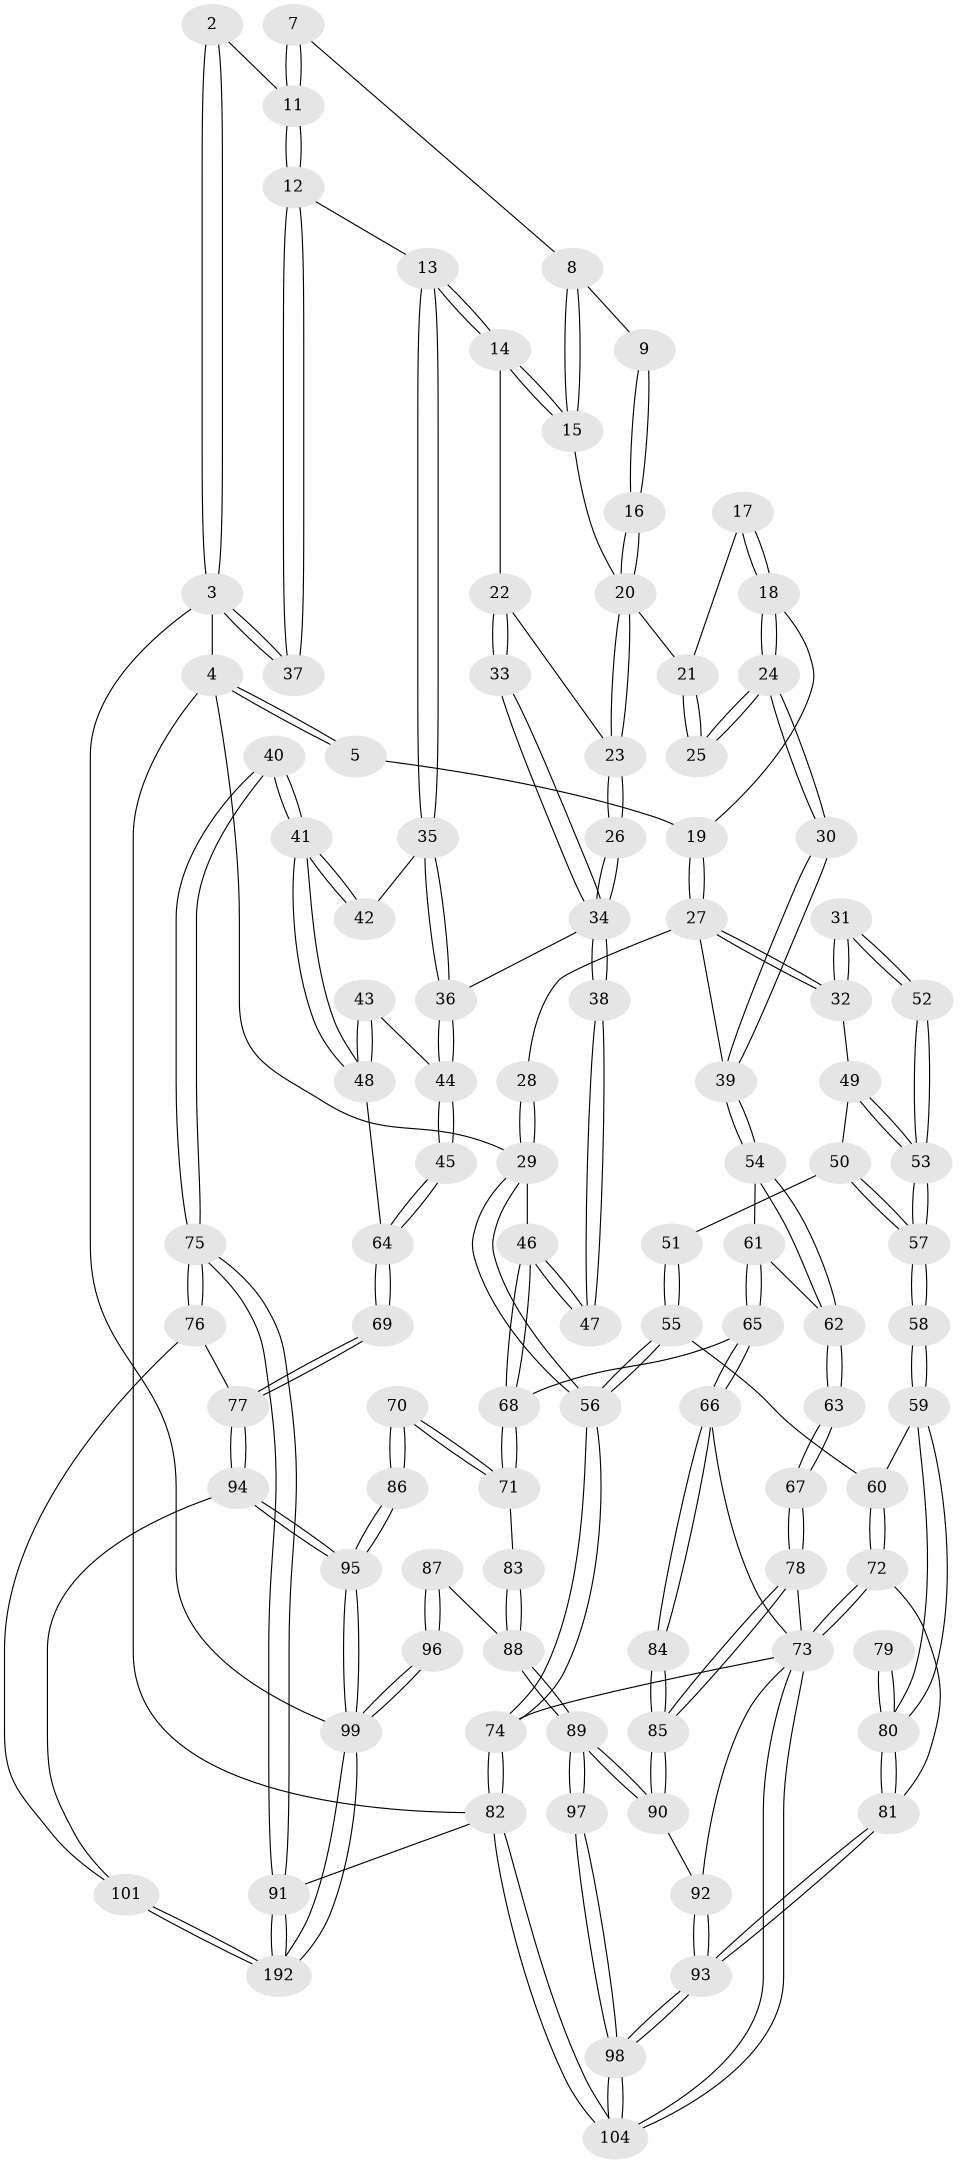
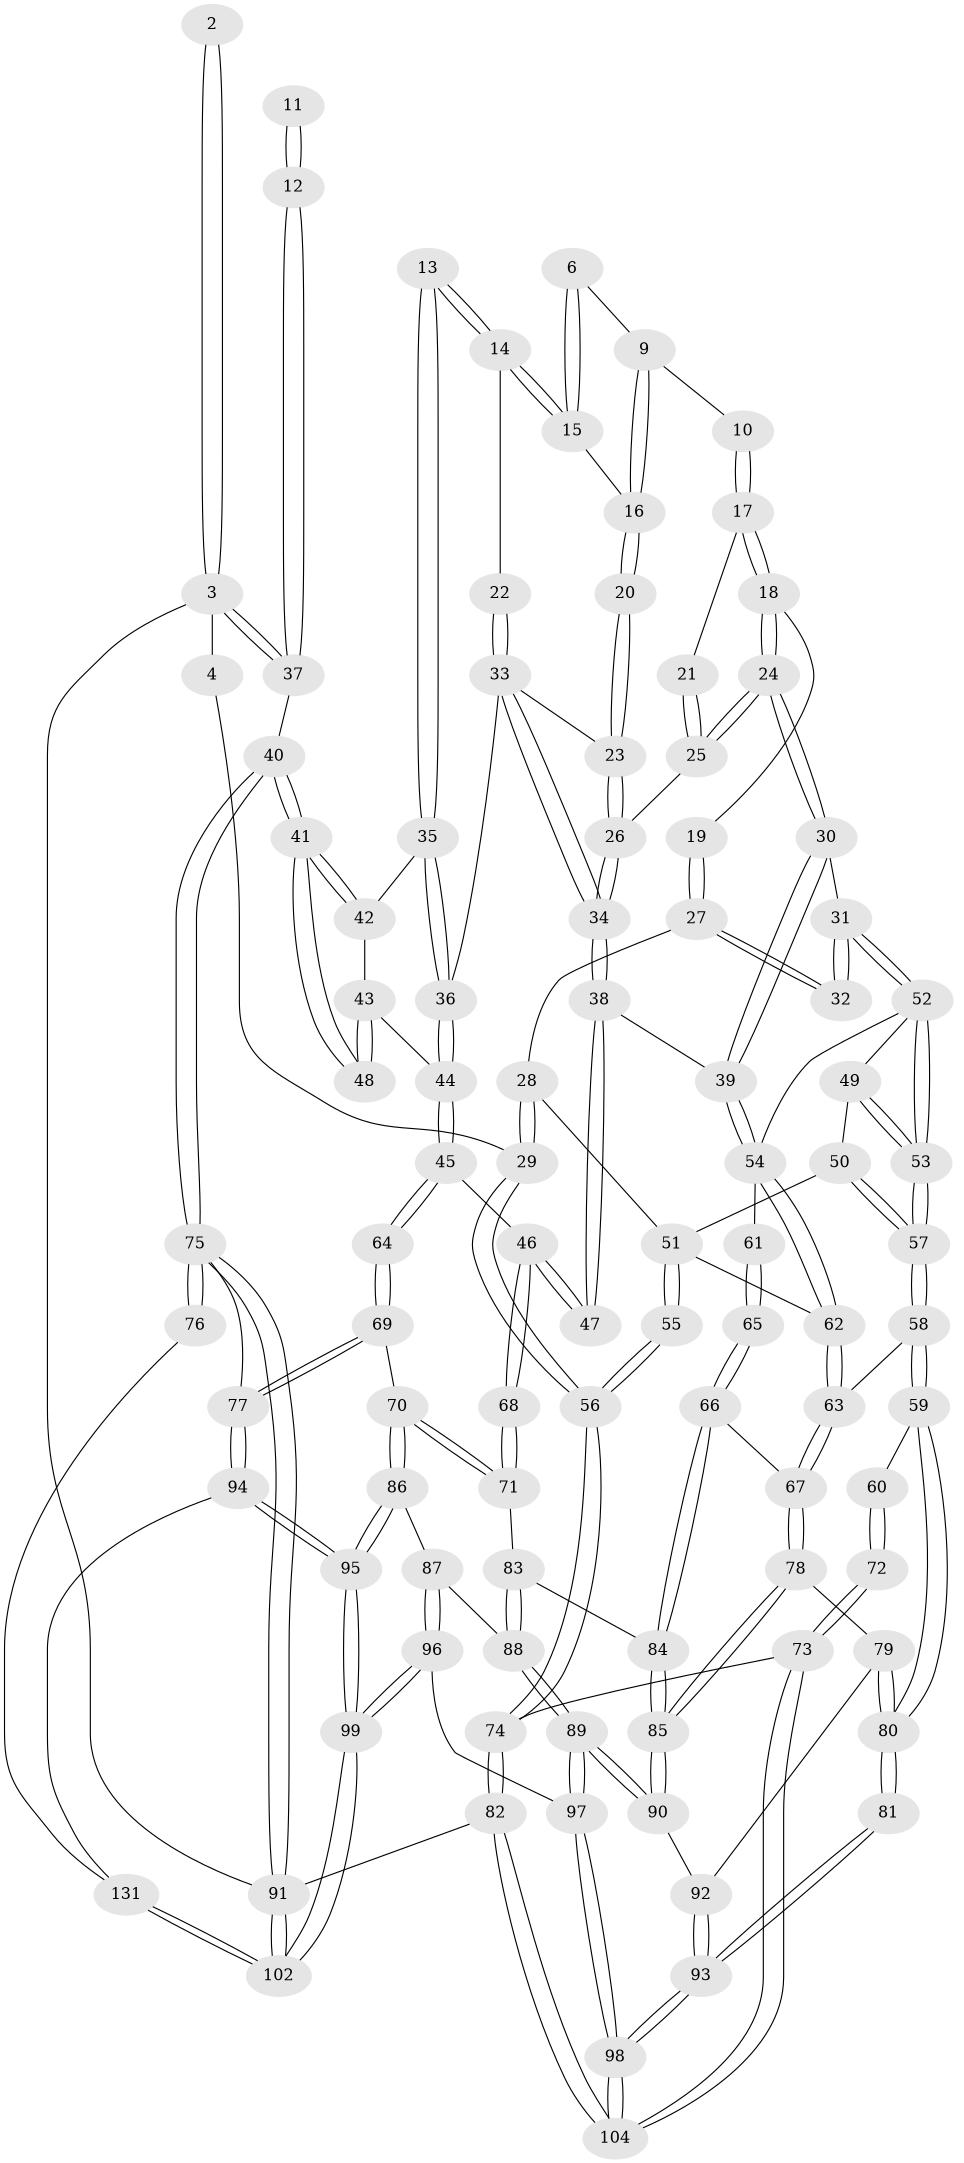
(294, 25) -> none
(253, 65) -> none
(361, 228) -> none
(572, 269) -> (572, 269)
none -> (743, 431)
(588, 515) -> (604, 472)
(657, 635) -> none
(558, 675) -> (558, 716)
none -> (284, 716)
(356, 757) -> none
none -> (656, 797)
none -> (834, 878)
none -> (365, 960)
(523, 960) -> (481, 839)
(711, 1000) -> (663, 1041)
(846, 1041) -> (886, 1041)
none -> (812, 1060)
(374, 1163) -> none
none -> (611, 1176)
(90, 1192) -> (47, 1256)
(527, 1204) -> (491, 1208)
(794, 1285) -> (753, 1285)
(133, 1332) -> none
(656, 1362) -> none
(217, 1366) -> (240, 1321)
none -> (390, 1366)
none -> (877, 1366)
(774, 1408) -> none
none -> (415, 1529)
(735, 1536) -> (753, 1448)
none -> (579, 1606)
(799, 1610) -> (831, 1602)
(940, 1689) -> none
none -> (465, 1758)
(726, 1763) -> (797, 1768)
(126, 1895) -> (126, 1895)
(279, 1976) -> (279, 1976)
